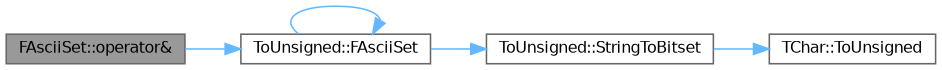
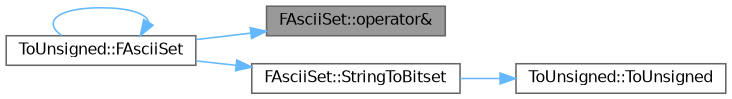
(205, 49) -> (224, 36)
(600, 49) -> (356, 78)
(852, 49) -> (621, 78)
